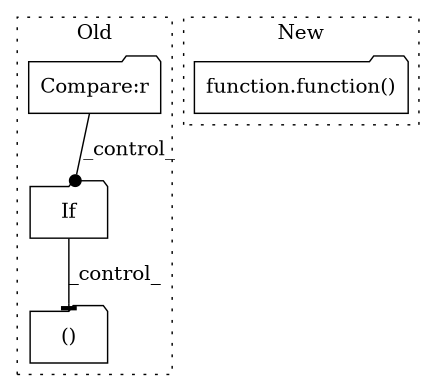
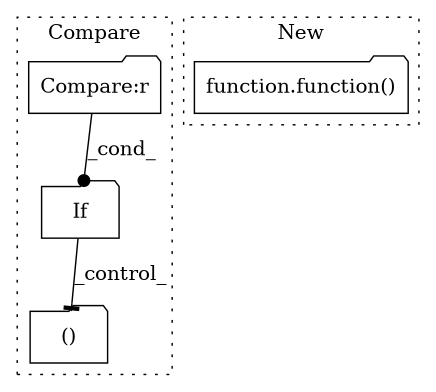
(95, 34) -> (95, 34)
(129, 150) -> (122, 150)
